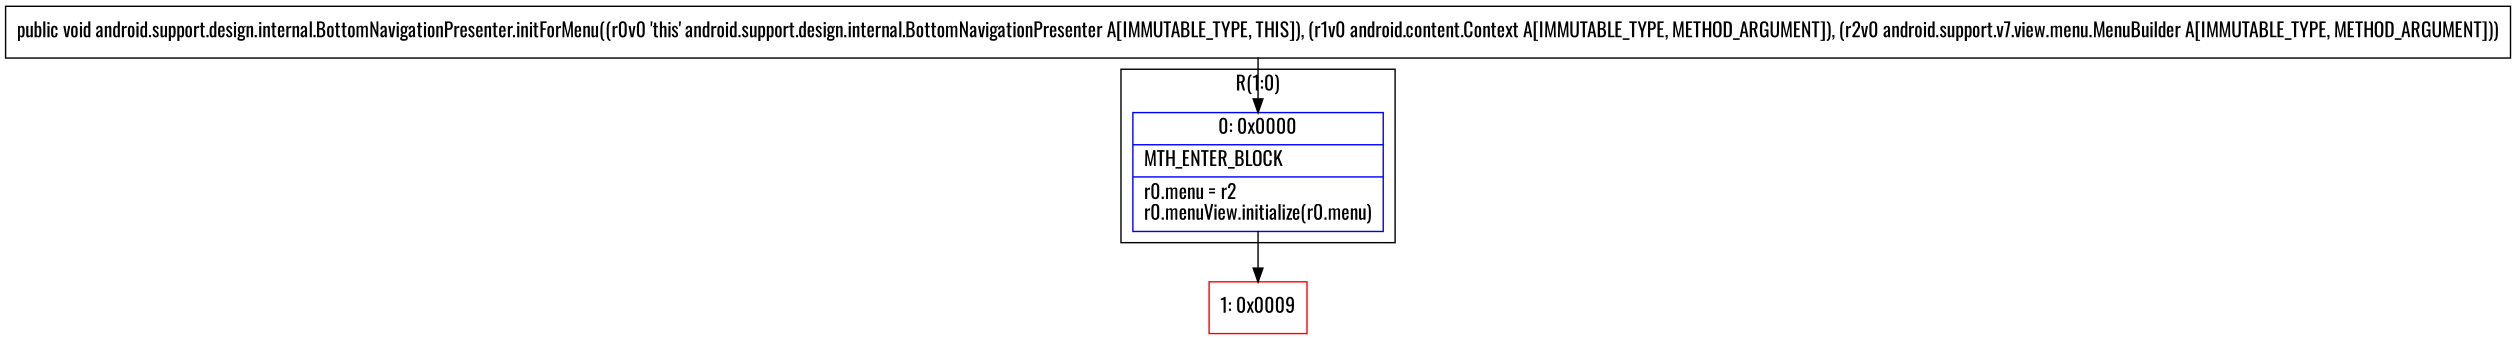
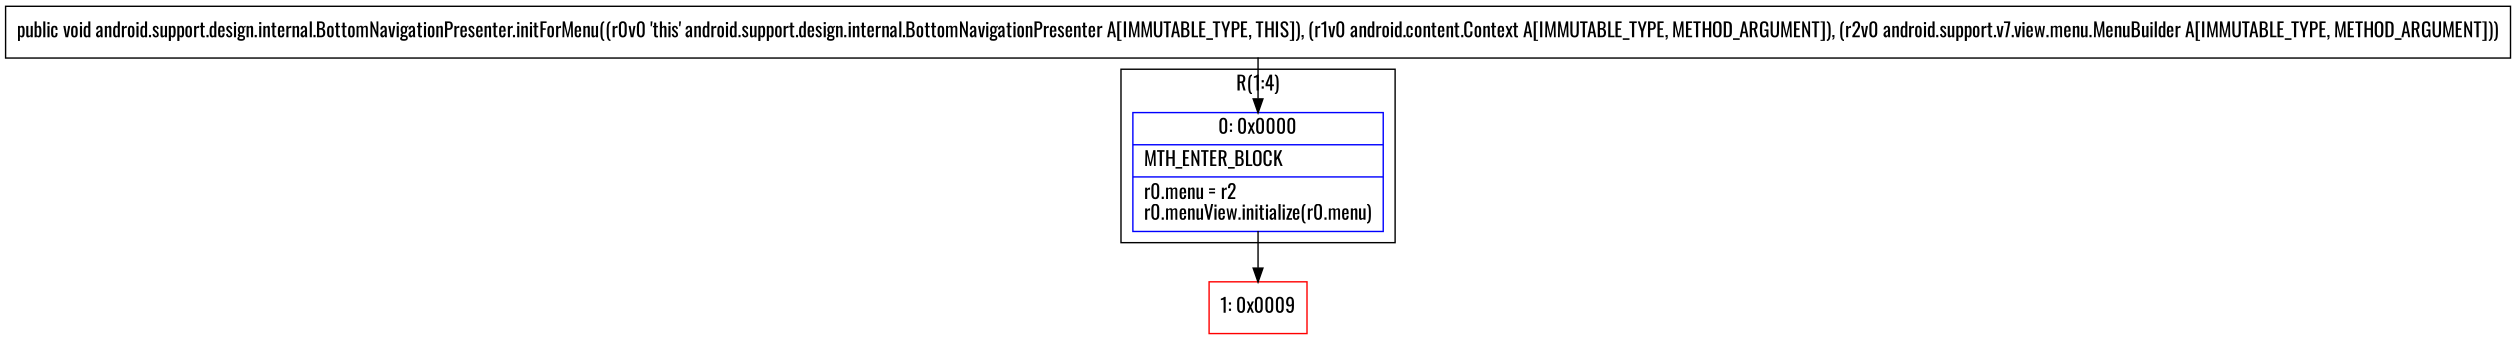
(1258, 85) -> (1258, 85)
